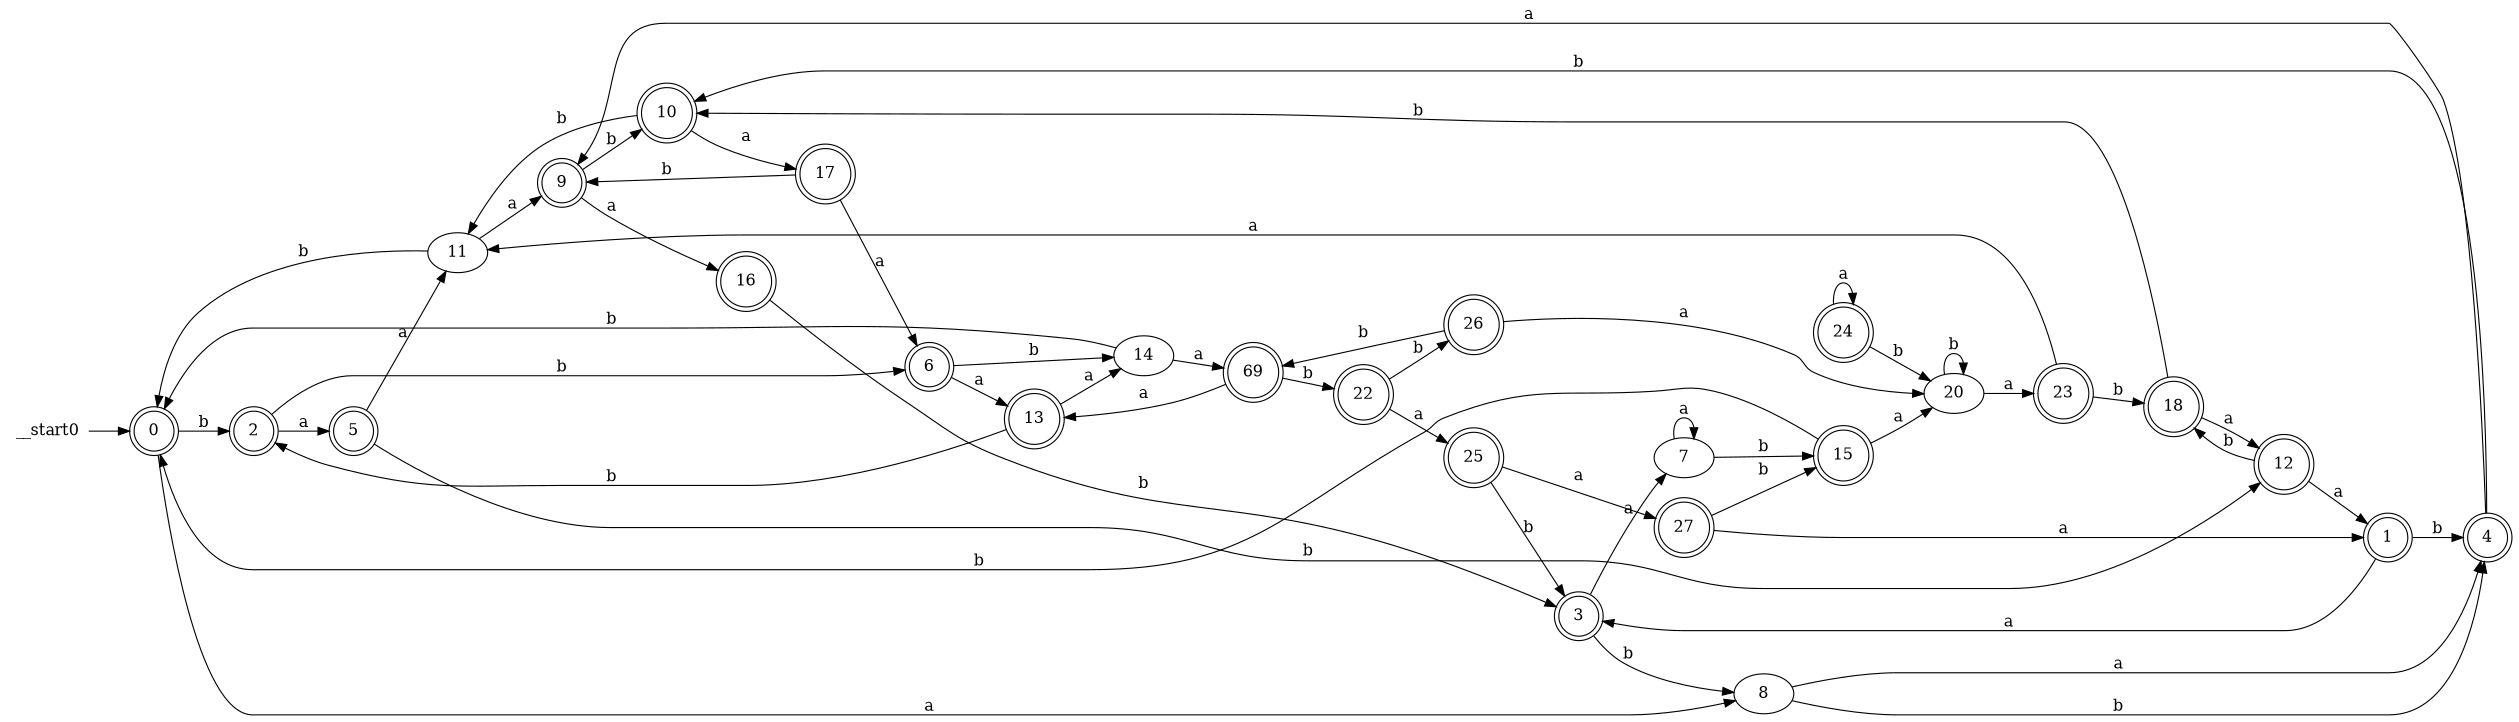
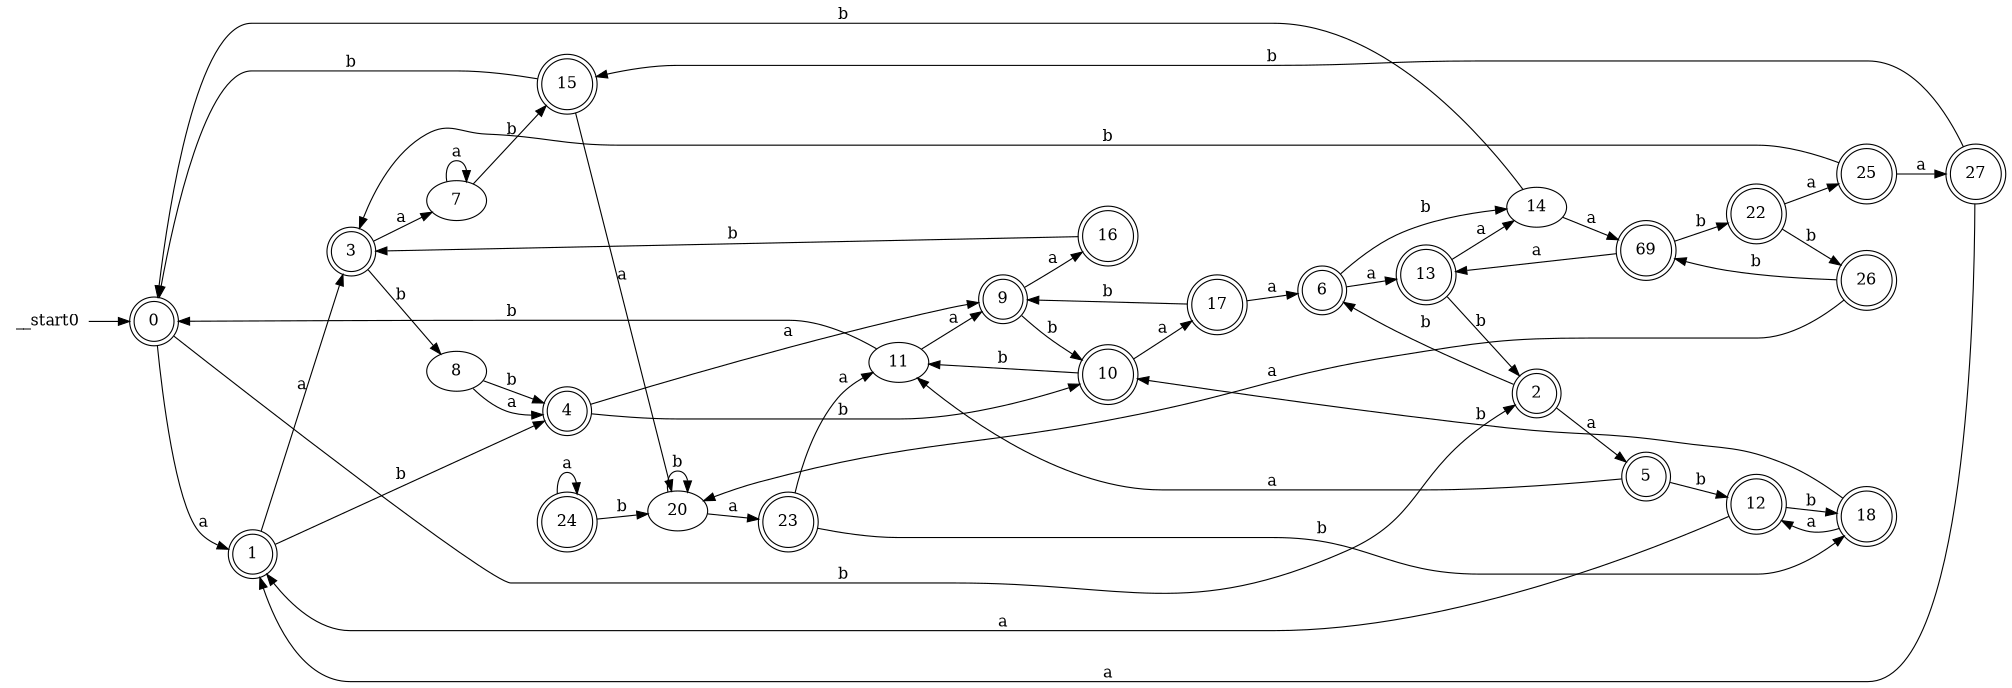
(846, 715) -> (172, 452)
